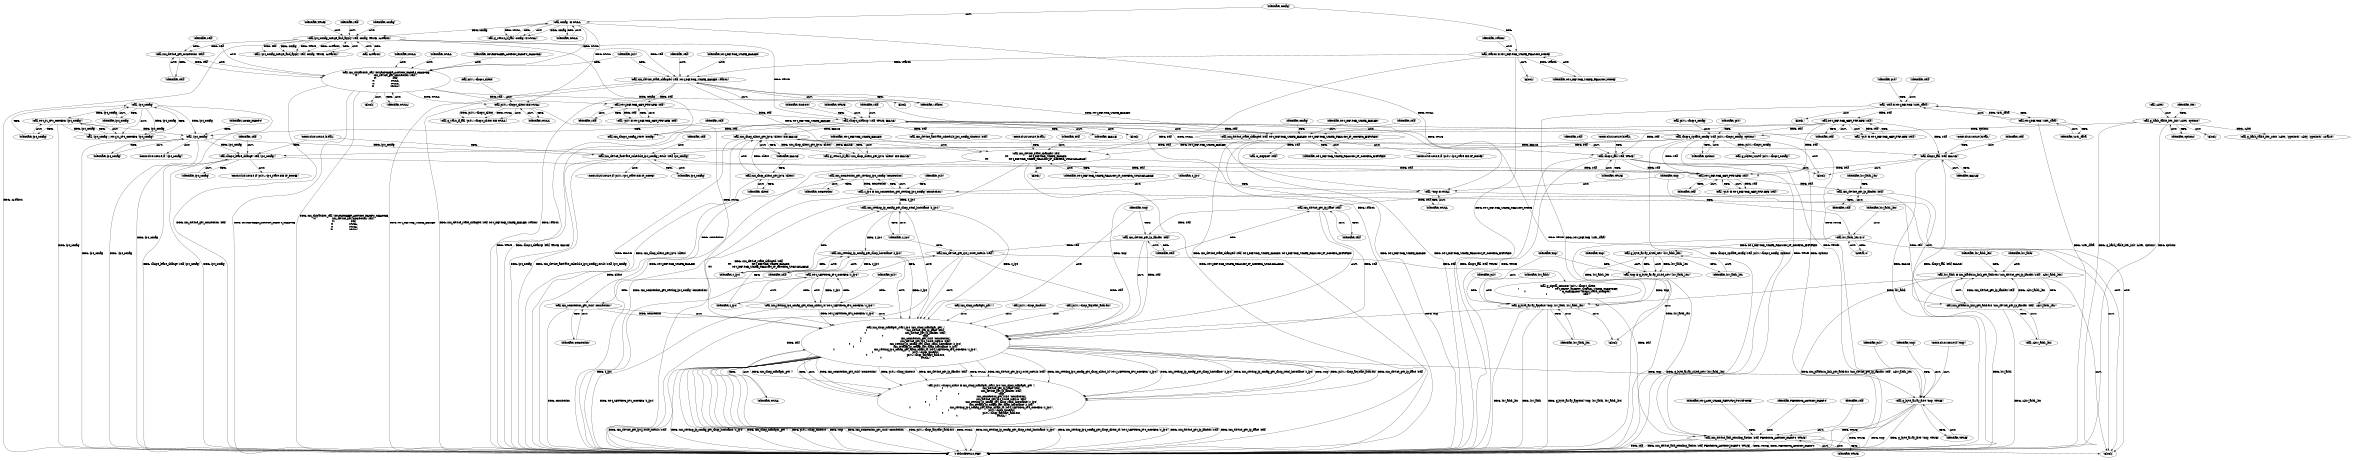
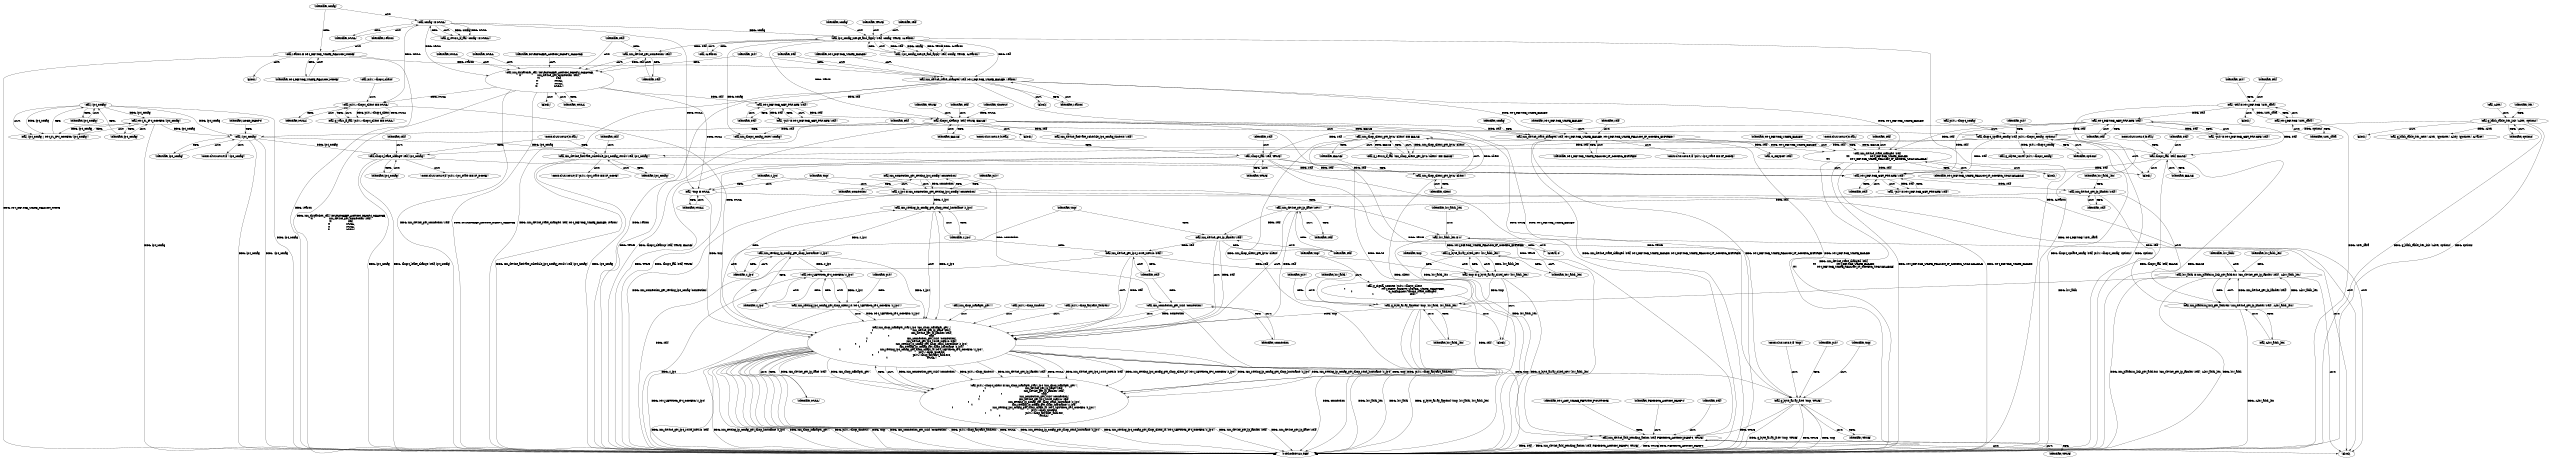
(1548, 62) -> (312, 62)
none -> (337, 112)
(842, 113) -> (988, 113)
(1390, 128) -> none
(1319, 208) -> (1298, 208)
